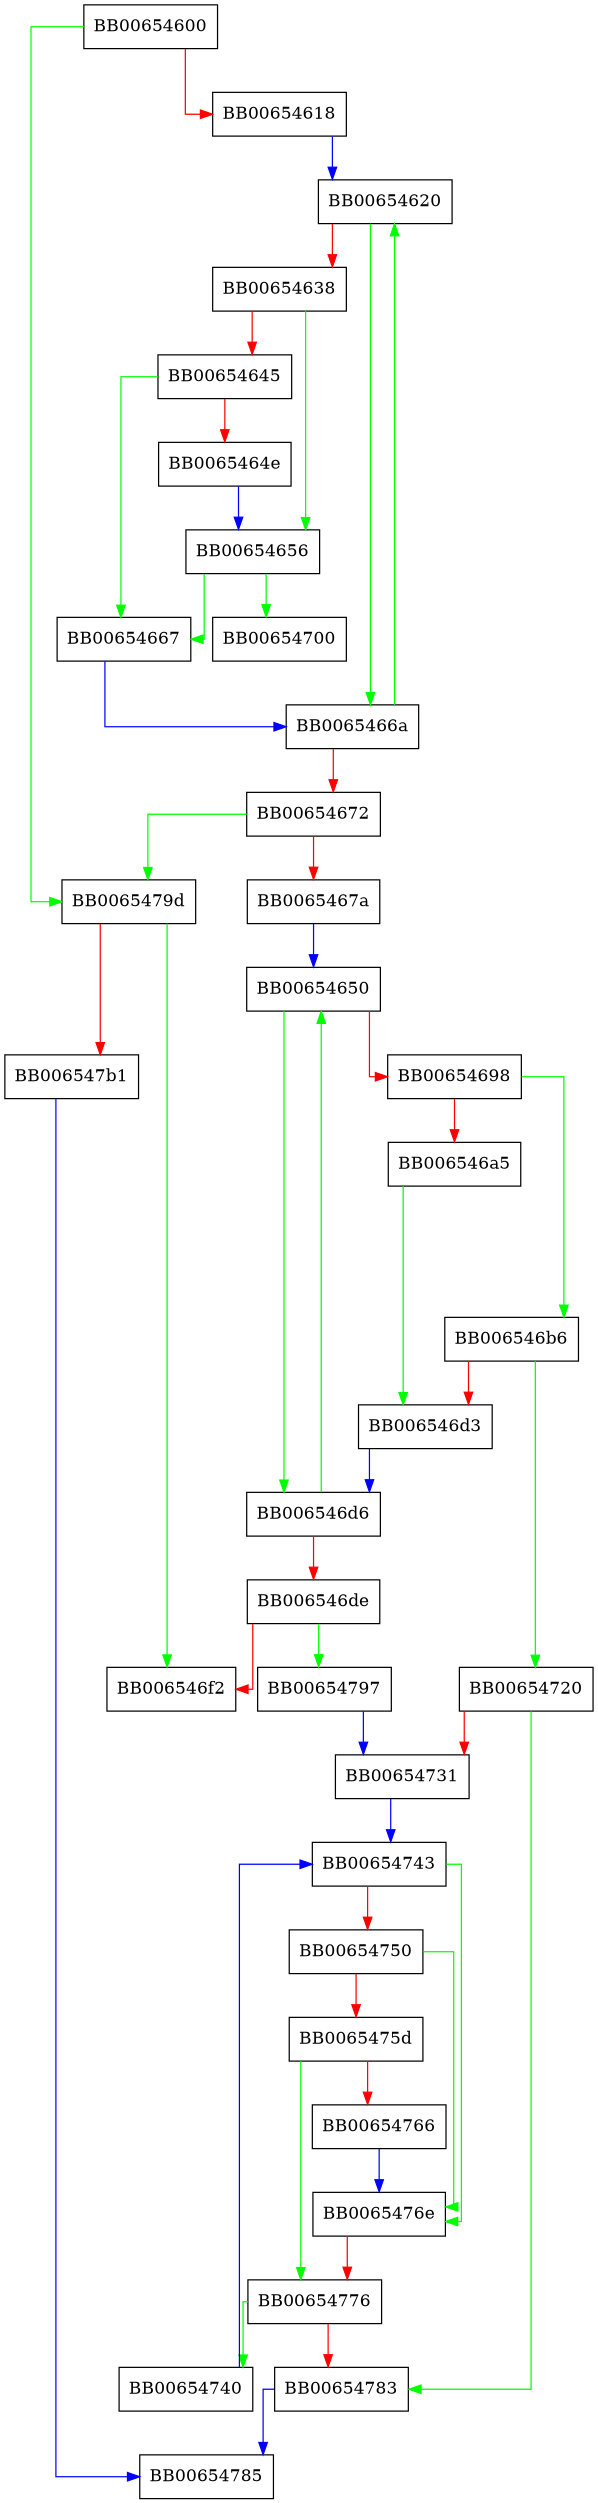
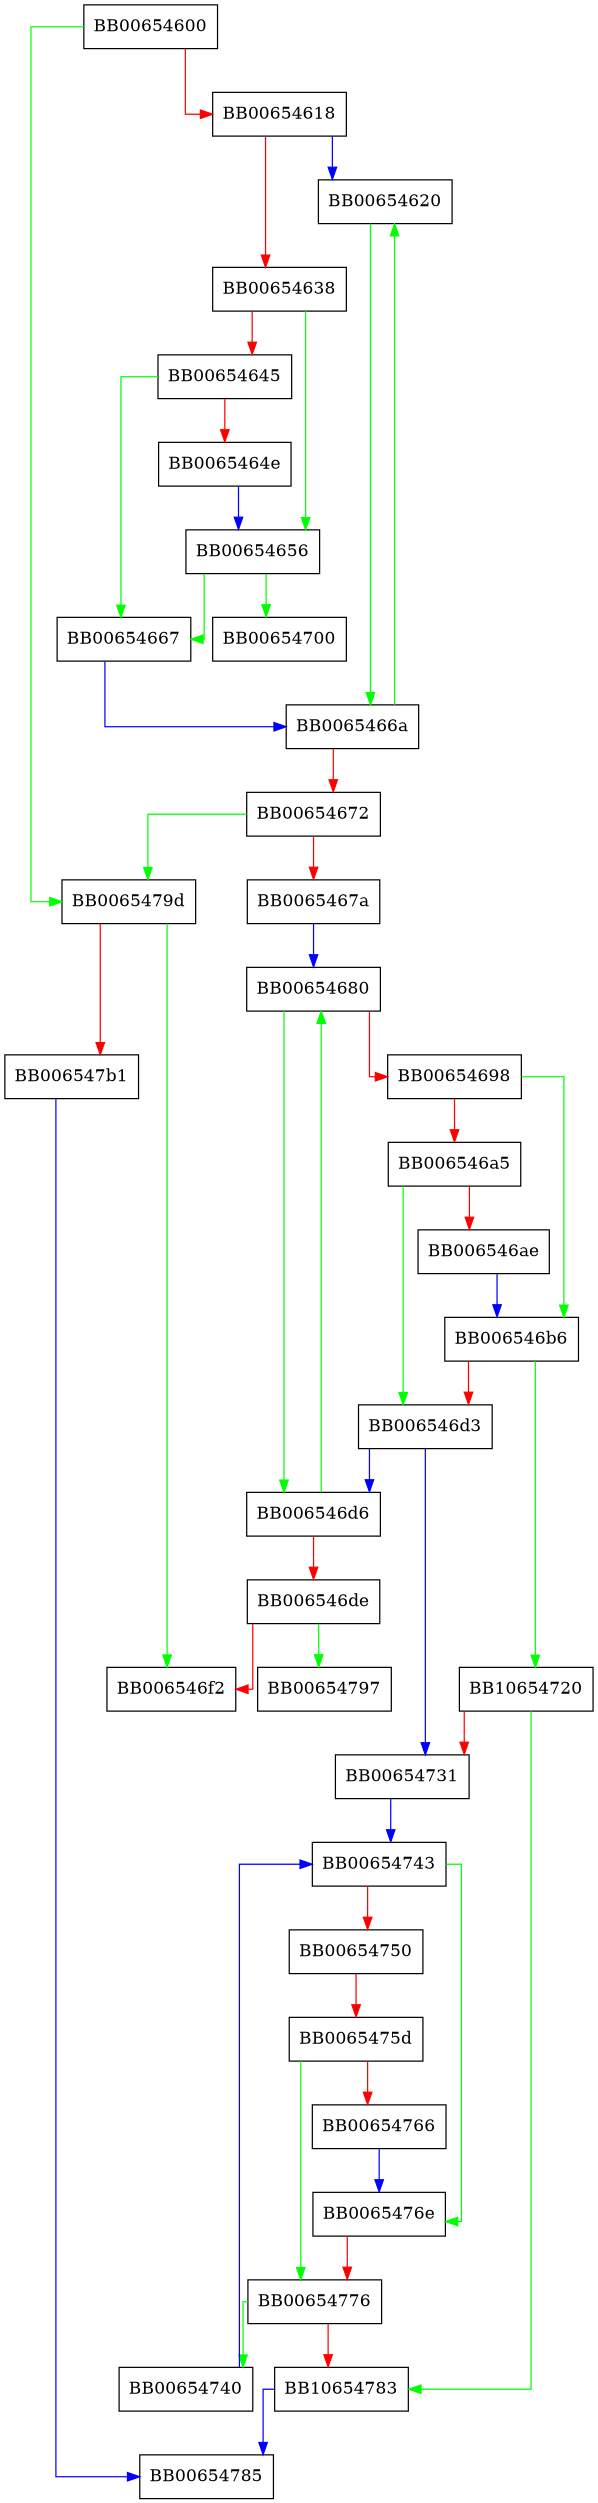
(332, 239) -> (266, 196)
(314, 989) -> (314, 989)
none -> (484, 1252)
(526, 1689) -> (526, 1689)
(363, 1727) -> (425, 1596)
(454, 2065) -> none
(341, 2389) -> (341, 2389)
